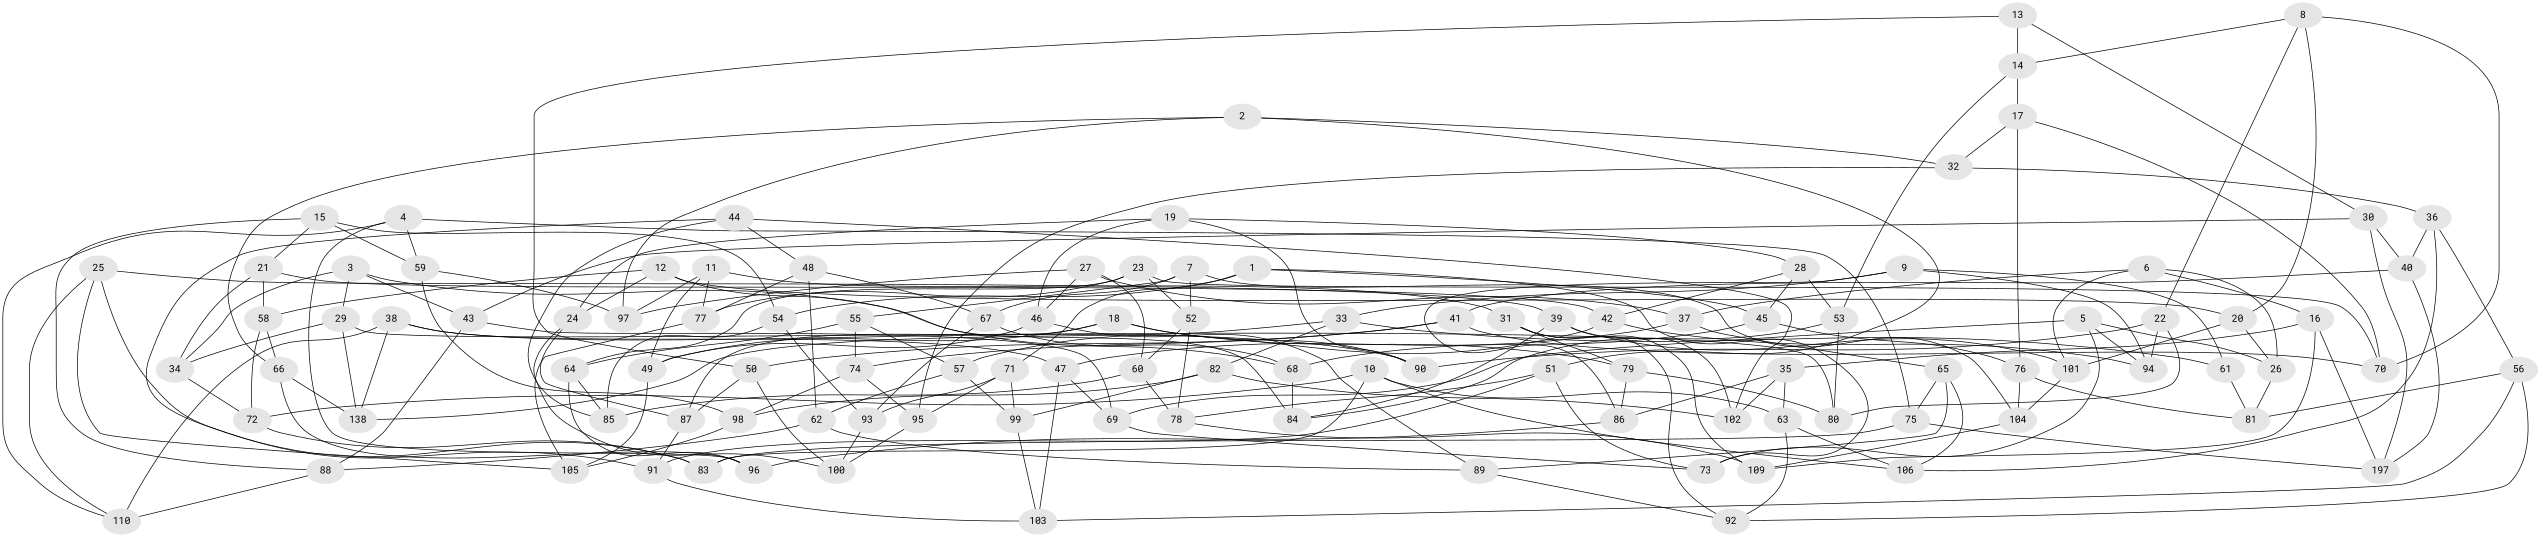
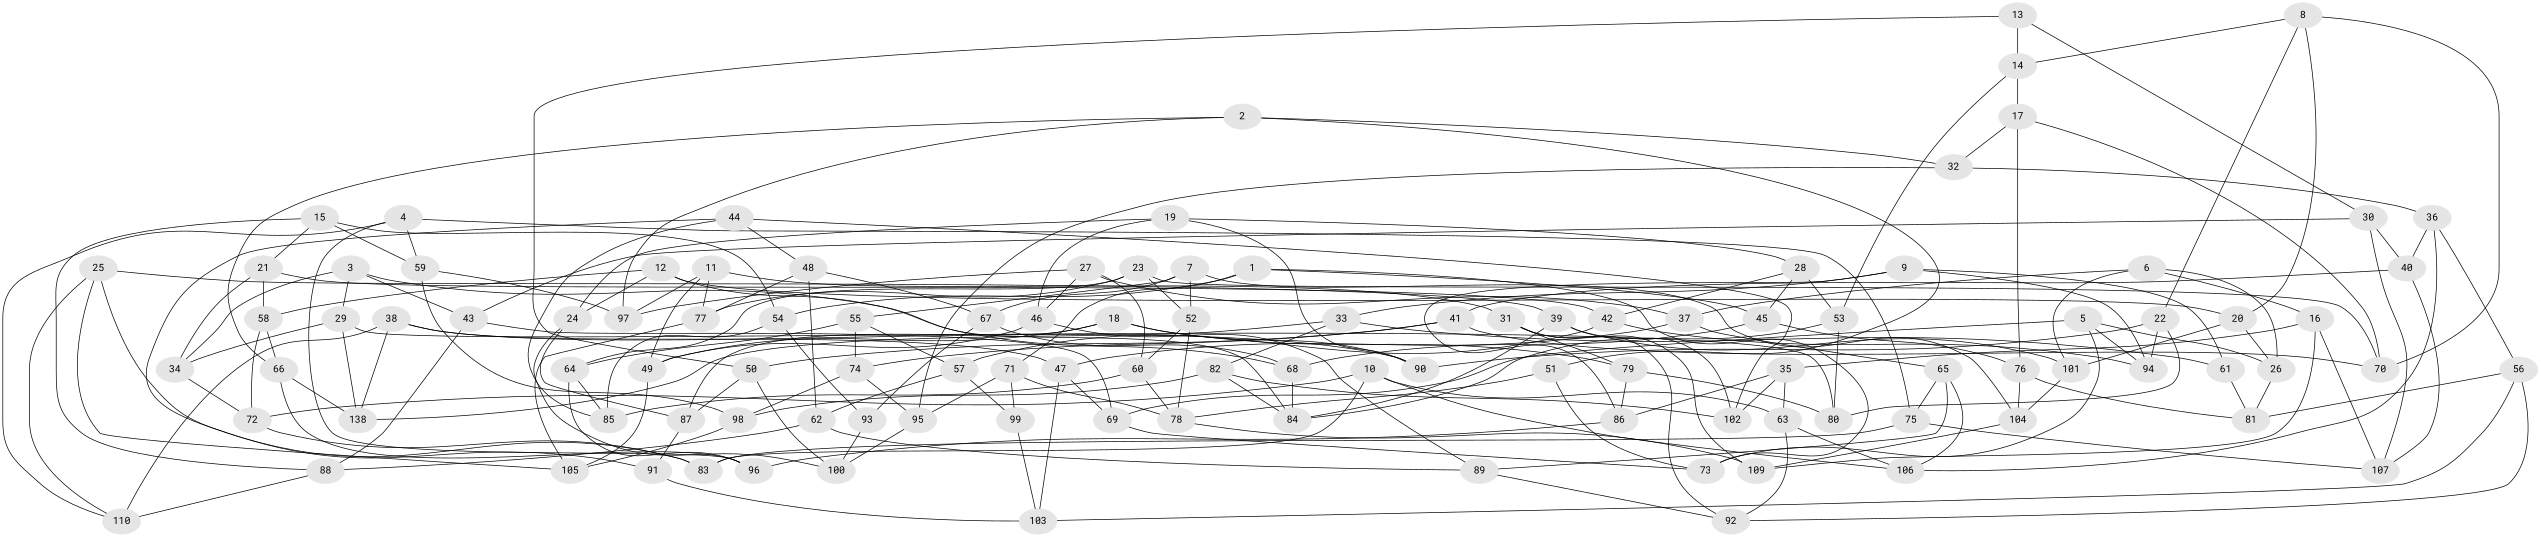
(962, 390) -> (1126, 405)
(1115, 395) -> (1261, 400)
(1104, 441) -> none
(2380, 471) -> (2380, 471)
